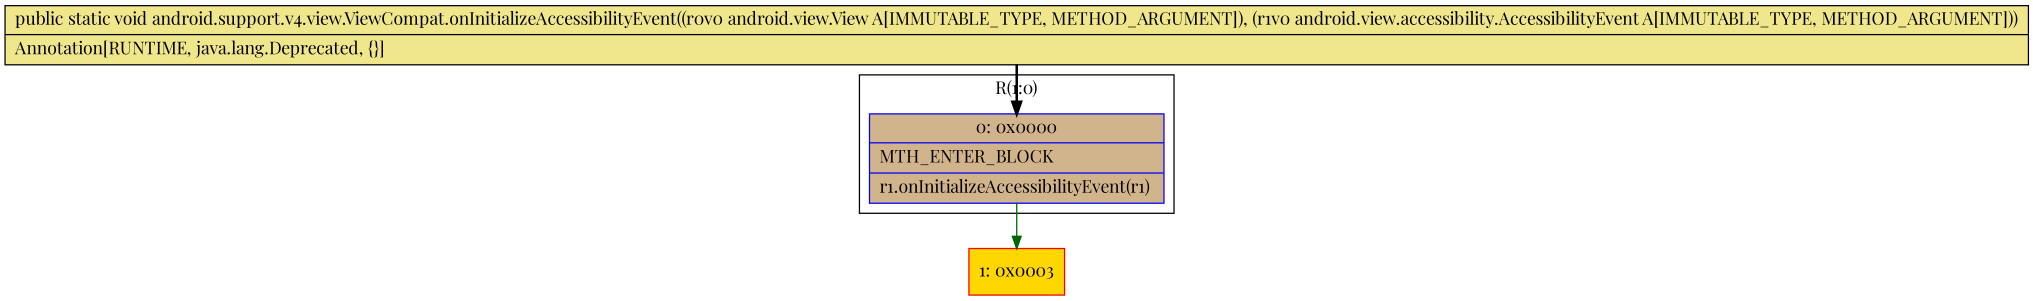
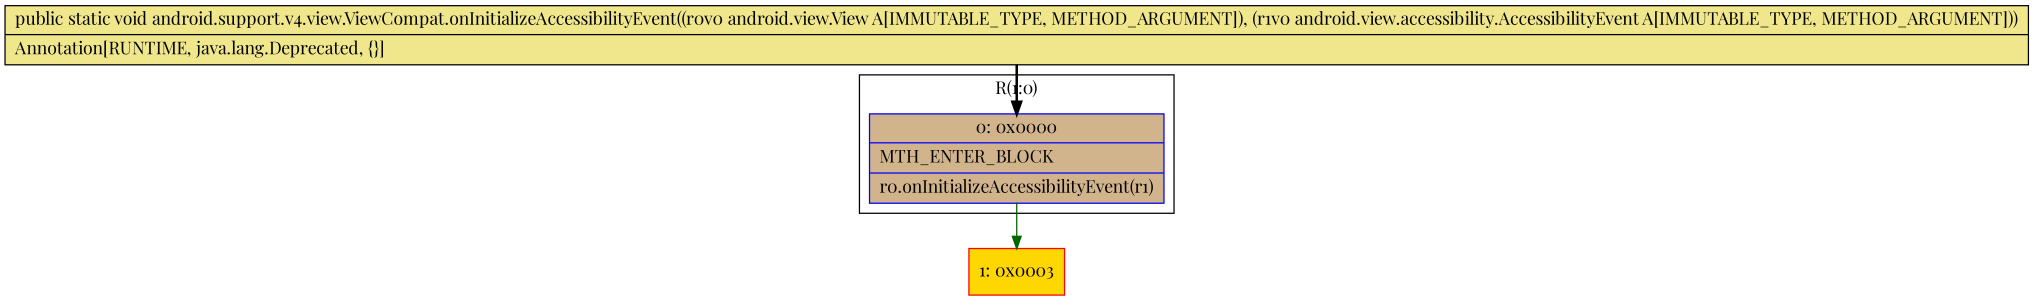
(1015, 187) -> (1017, 187)
